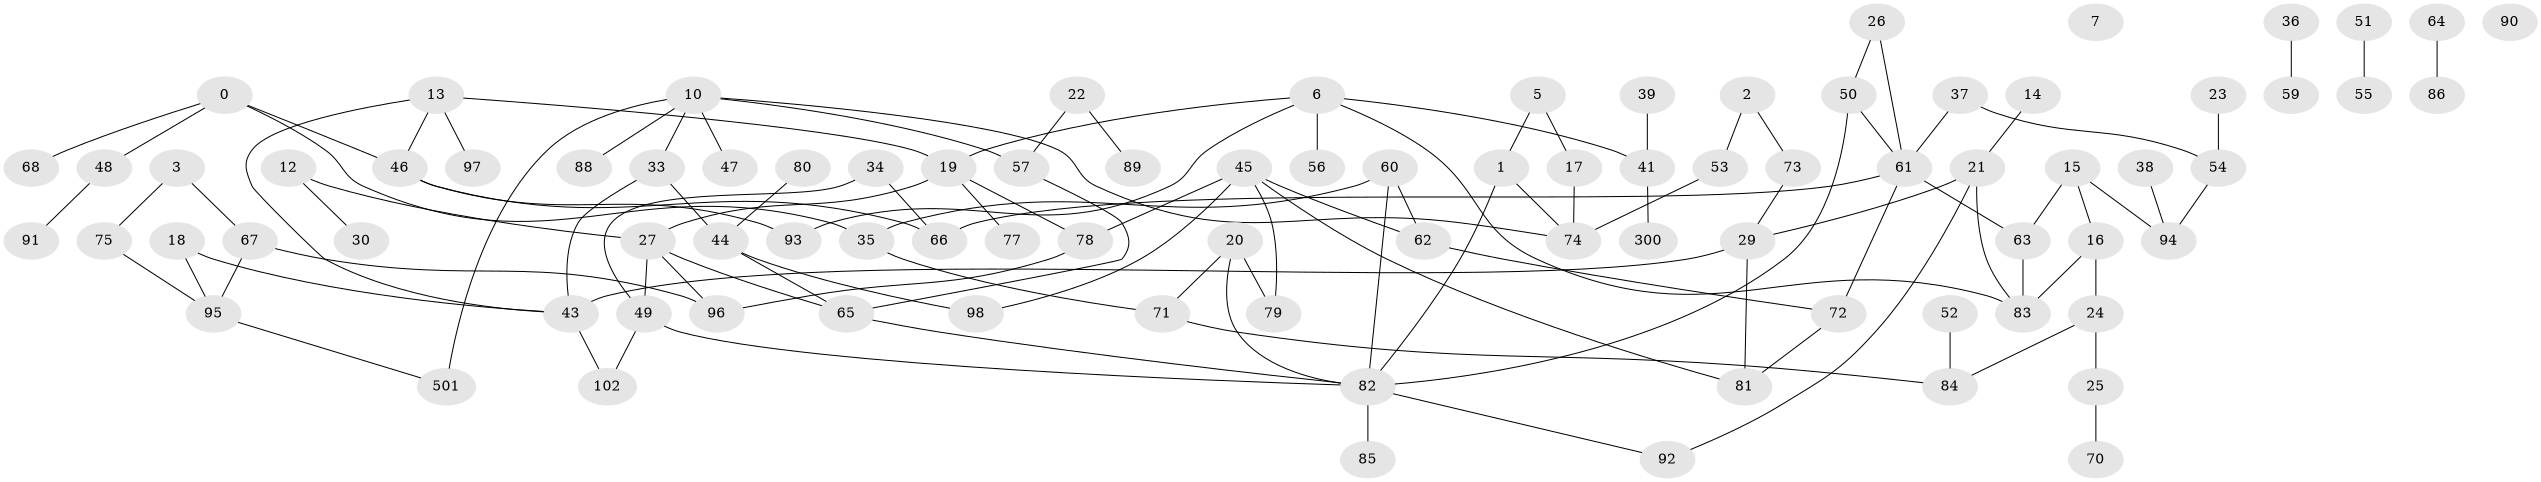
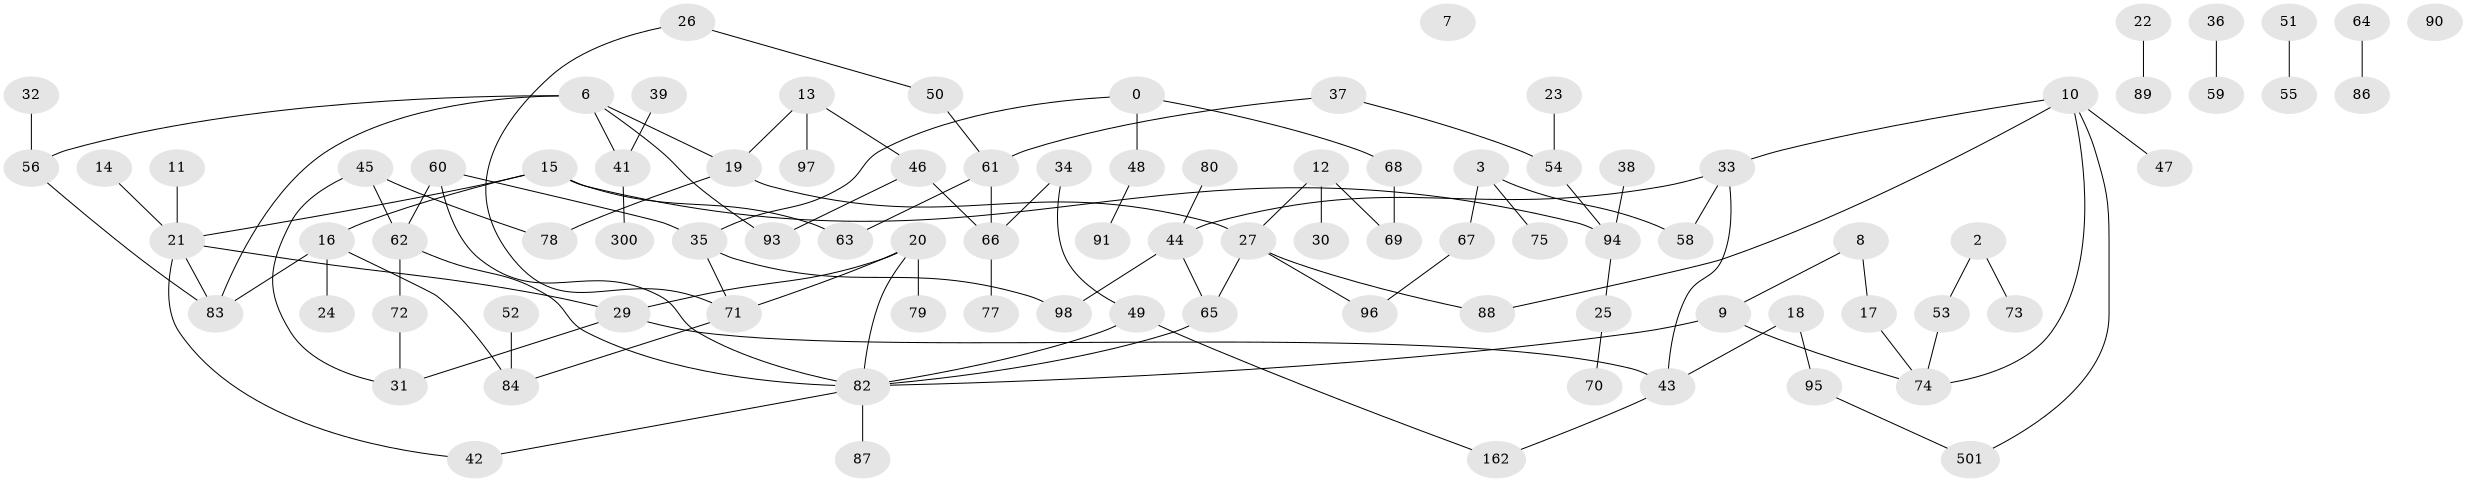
none -> (31, 95)
(1538, 95) -> (1861, 241)
(1891, 95) -> (488, 205)
(313, 131) -> none
none -> (177, 168)
(1022, 168) -> none
(1502, 168) -> (1723, 314)
(978, 201) -> (991, 278)
(1770, 205) -> (774, 283)
none -> (364, 208)
(295, 231) -> none
(1275, 239) -> none
none -> (1394, 241)
none -> (1686, 241)
(1872, 241) -> none
(1133, 263) -> (882, 277)
(159, 277) -> none
(232, 277) -> none
(646, 278) -> (1365, 284)
(2023, 278) -> (121, 244)
(905, 285) -> none
(1675, 320) -> (608, 342)
(2023, 350) -> (437, 296)
(2096, 350) -> (1608, 277)
(608, 387) -> (1496, 460)
(1745, 387) -> (400, 387)
(1368, 460) -> (863, 460)
(1668, 460) -> (475, 460)
